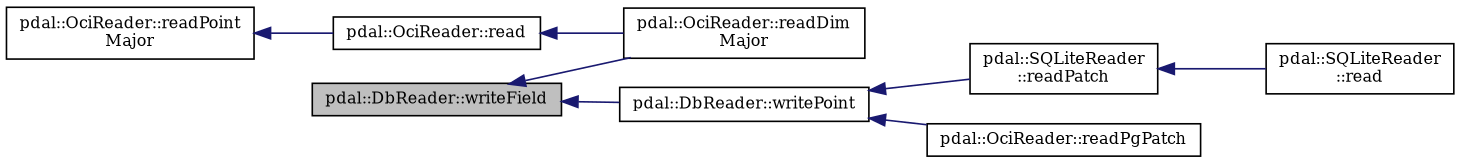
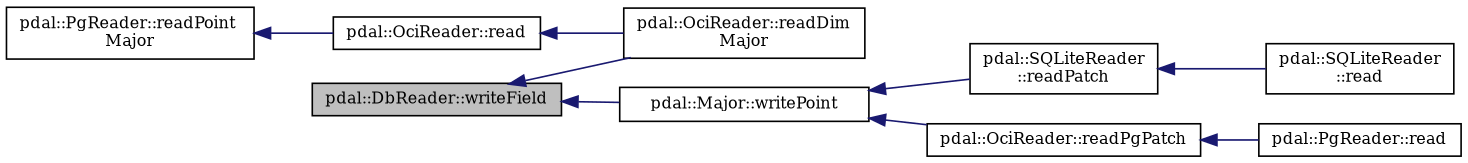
(130, 33) -> (130, 33)
(744, 104) -> (744, 104)
none -> (1360, 140)
